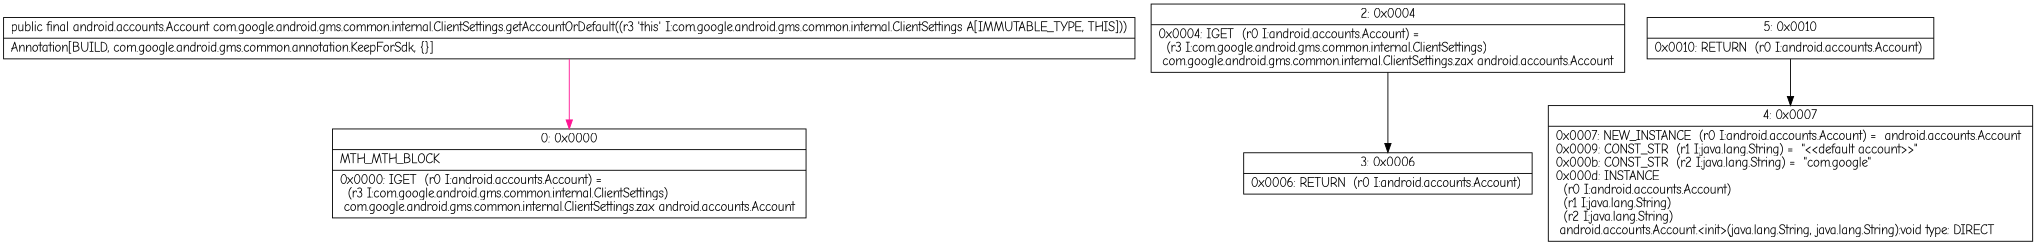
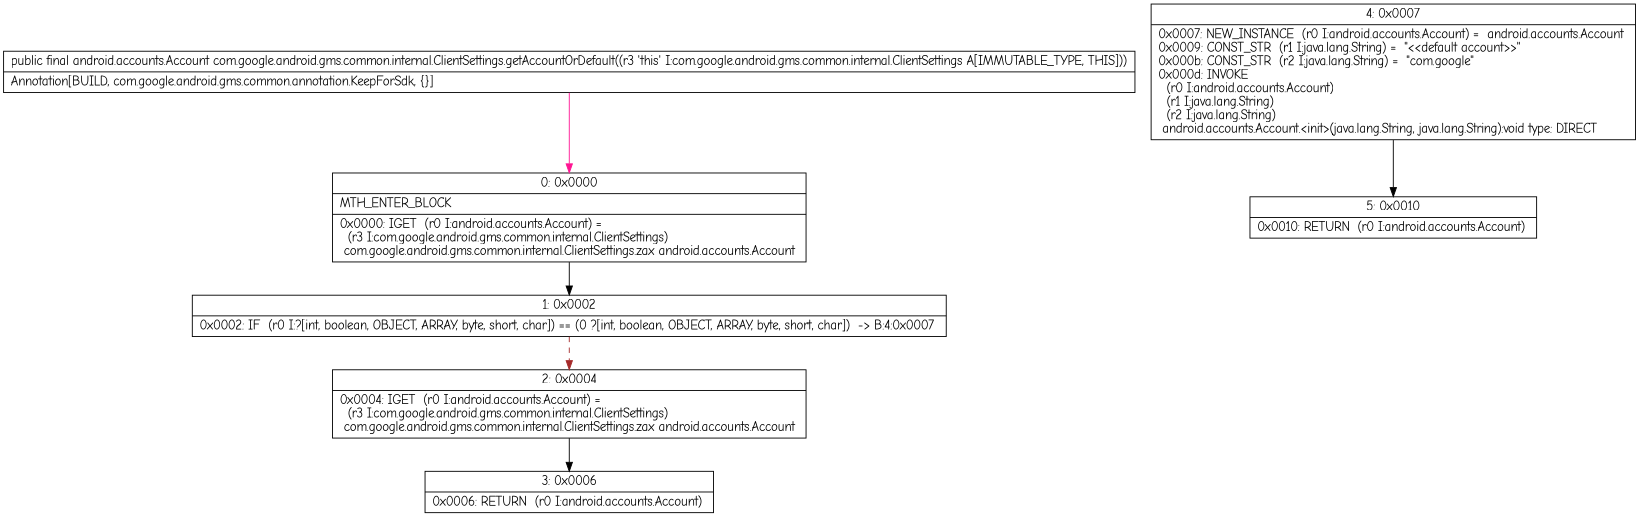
(1790, 78) -> (1393, 164)
(390, 160) -> (395, 204)
(1612, 177) -> (1207, 75)
none -> (569, 316)
